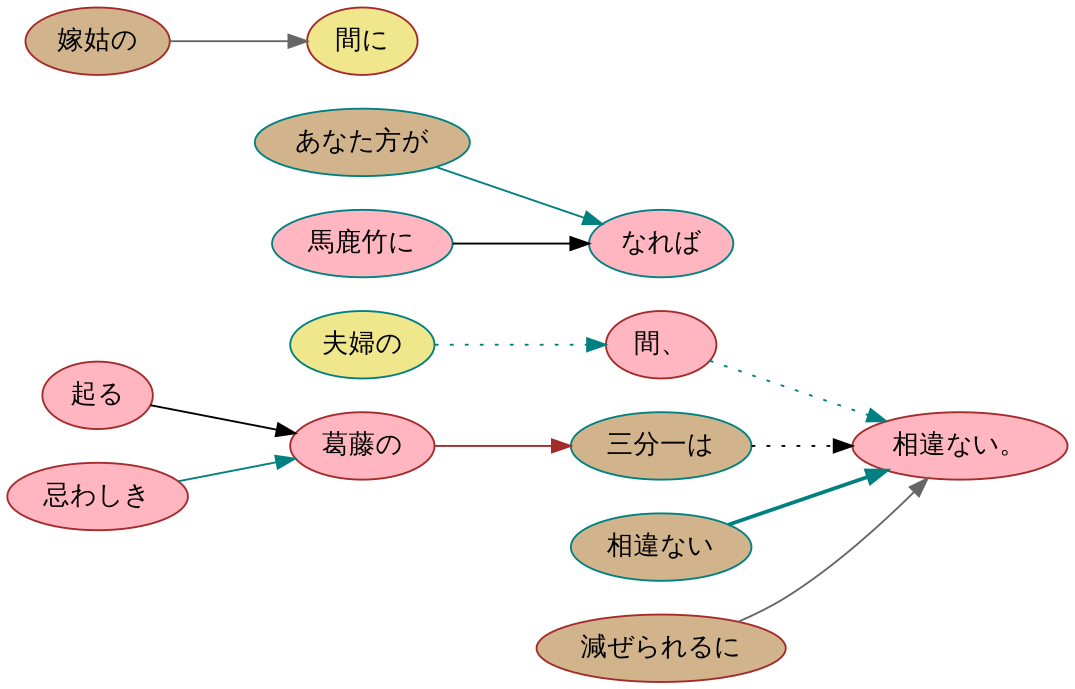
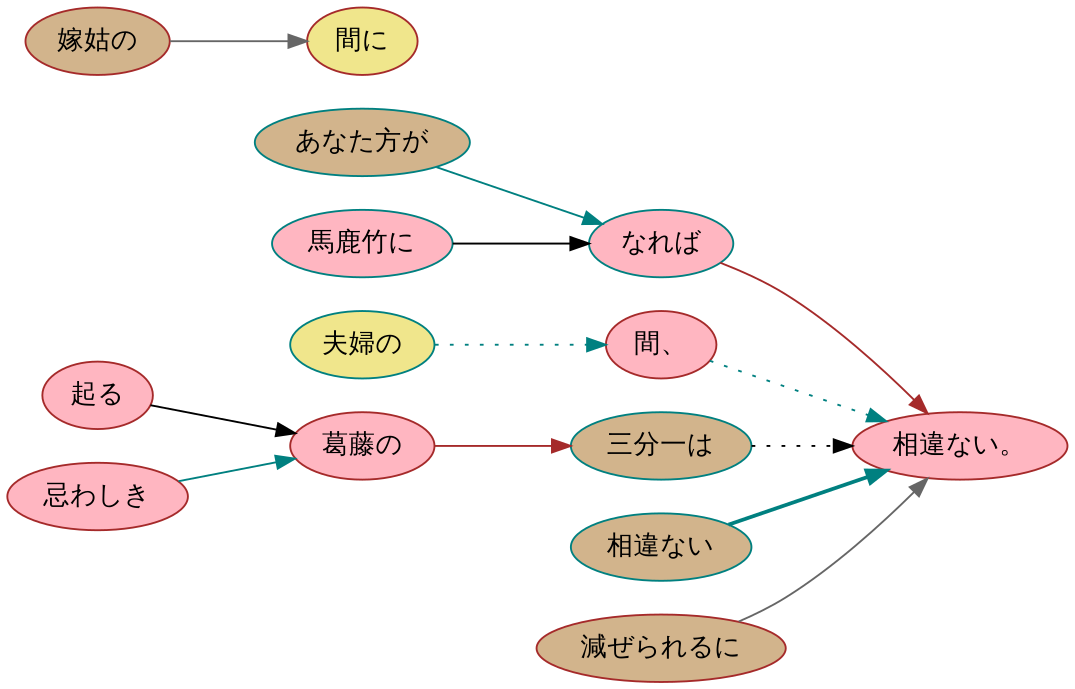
none -> (824, 321)
